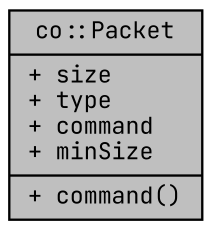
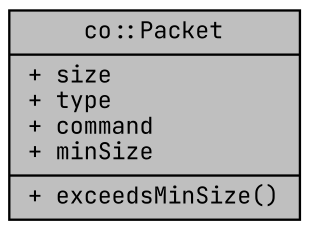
(106, 196) -> (155, 196)
